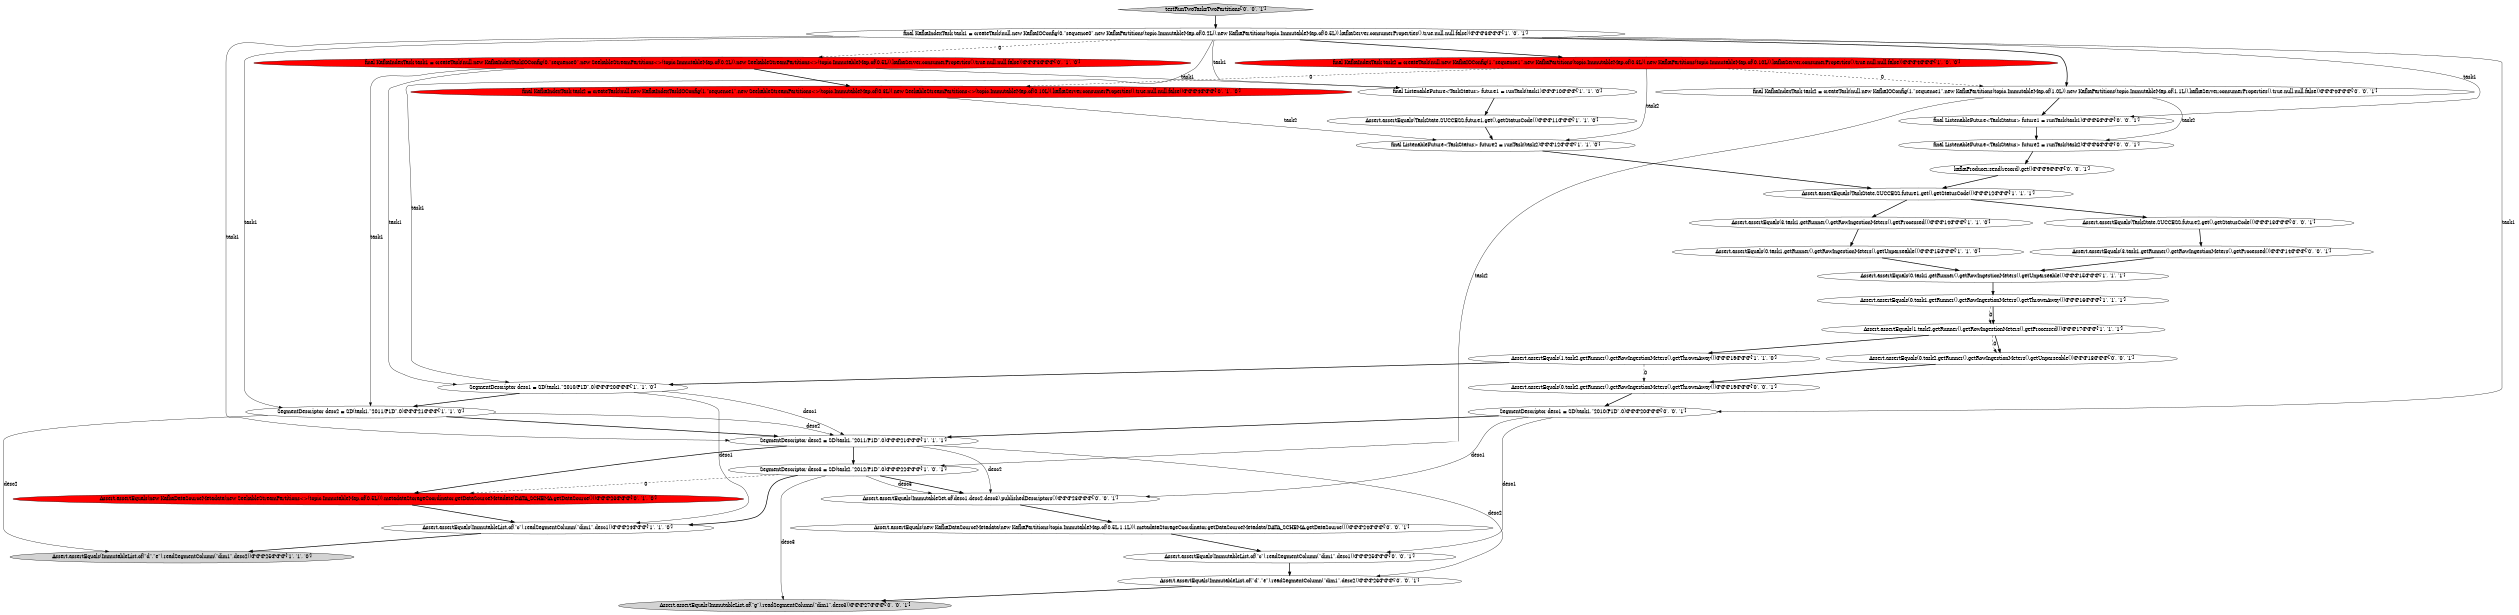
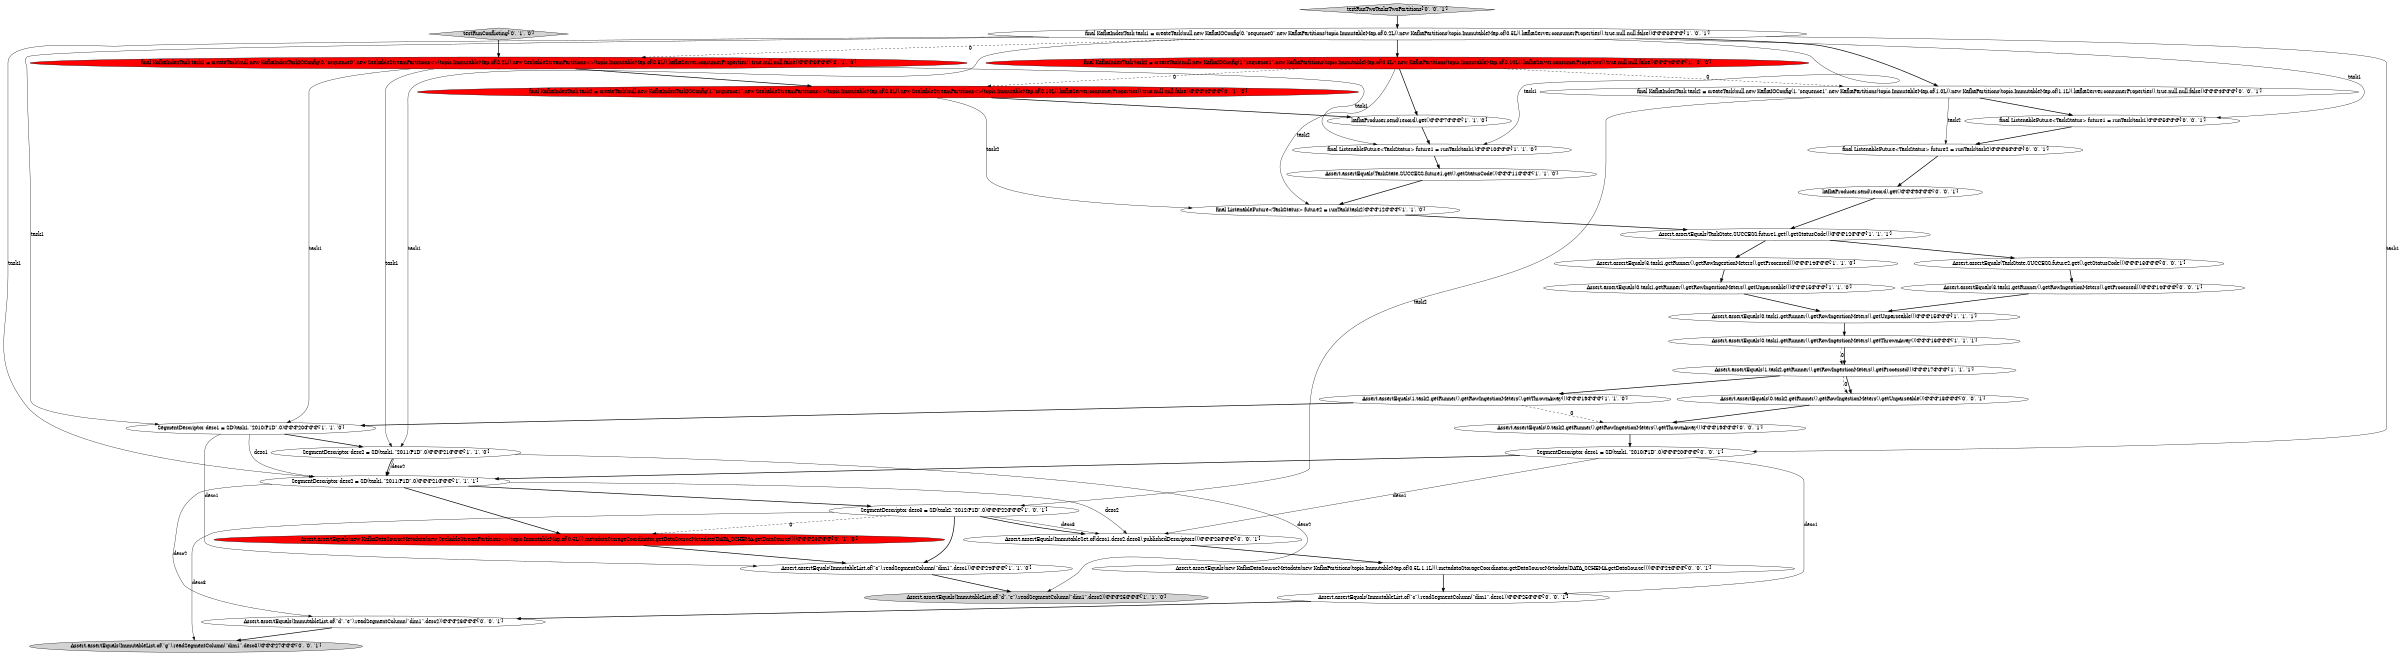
none -> (499, 34)
none -> (1419, 121)
